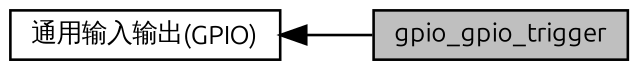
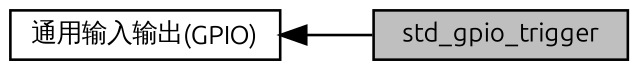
(501, 35) -> (501, 35)
